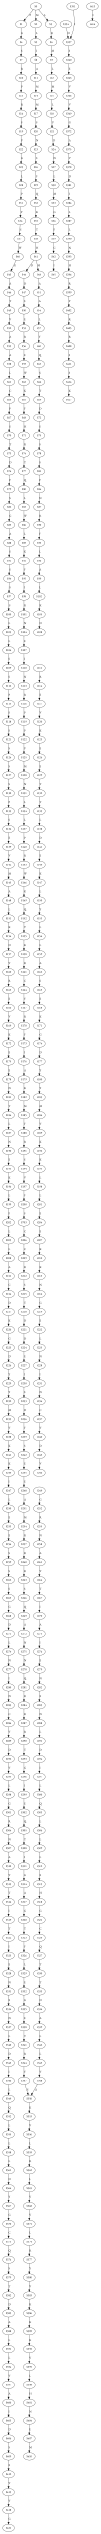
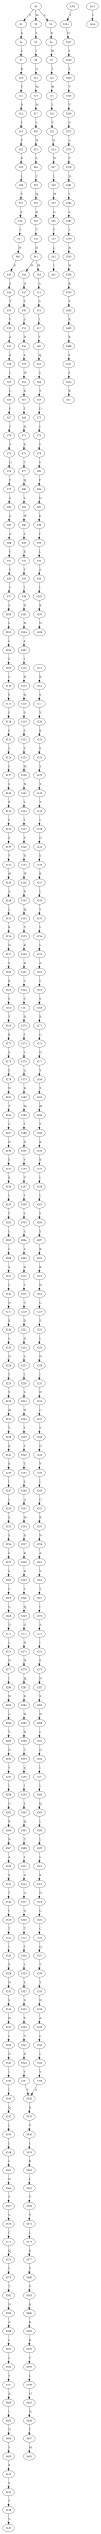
(74, 24) -> (70, 14)
none -> (39, 1481)
